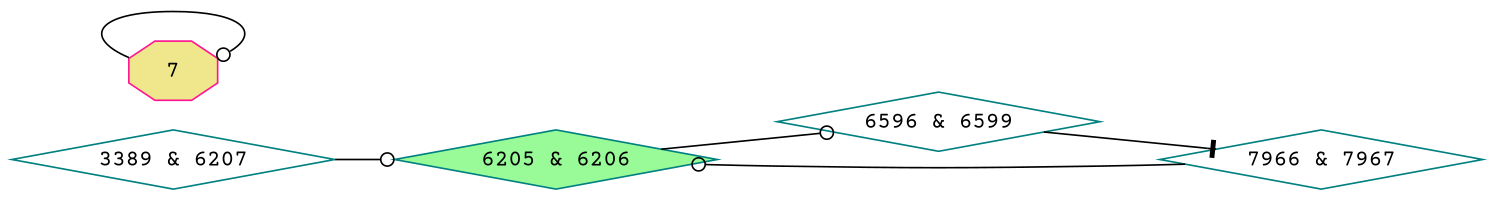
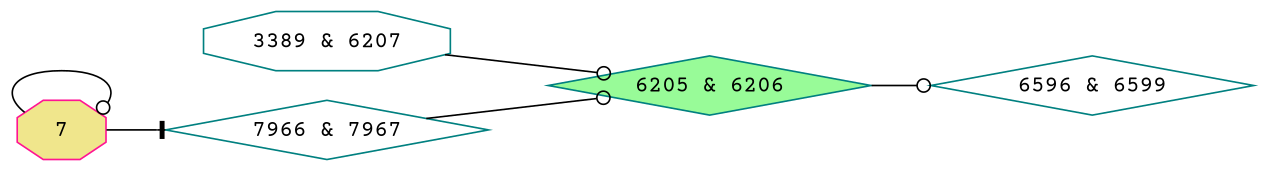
(1126, 140) -> (132, 130)
(173, 160) -> (327, 41)
